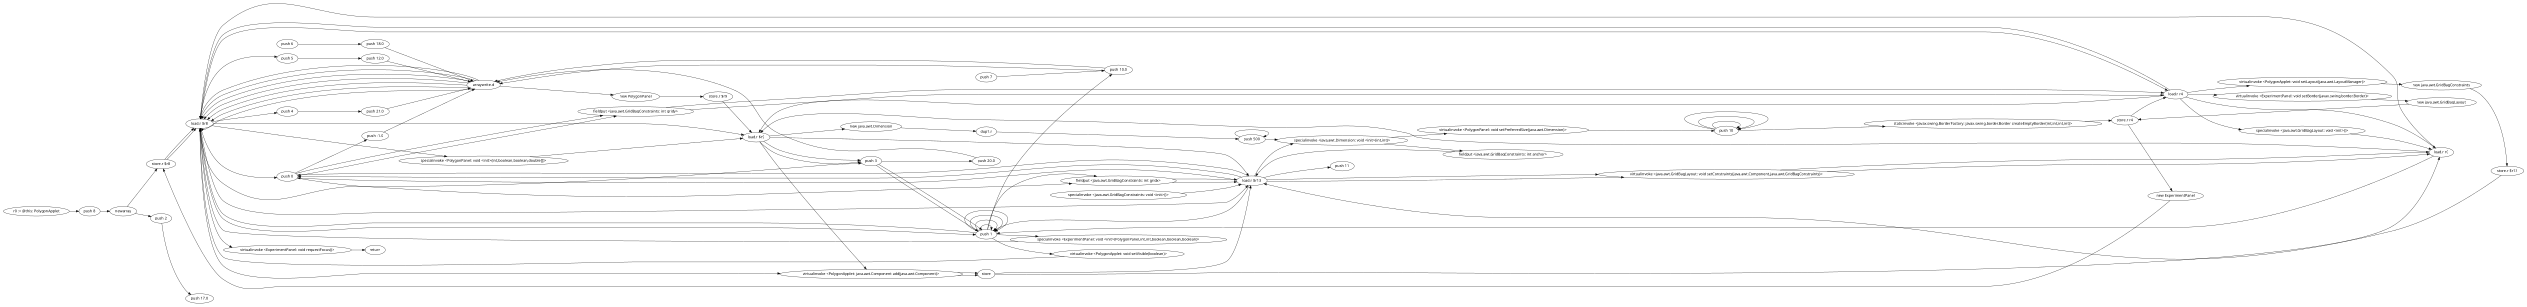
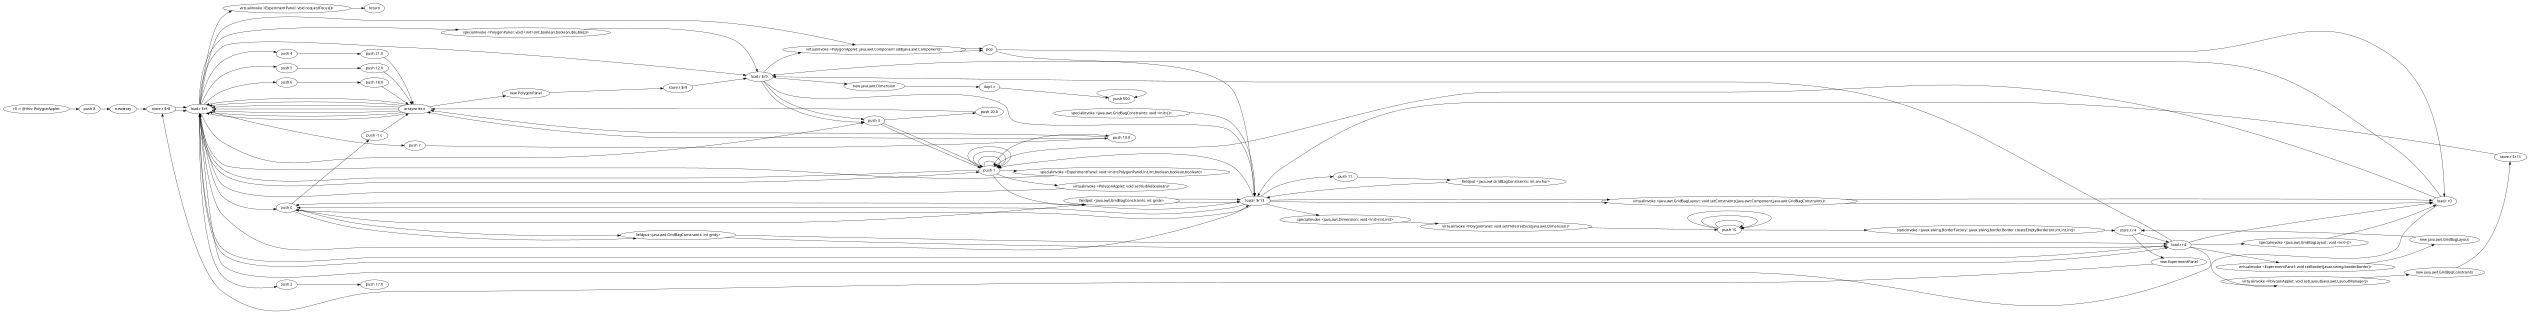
none -> (236, 87)
none -> (305, 133)
(1270, 140) -> none
(1422, 147) -> (1402, 178)
(142, 215) -> (205, 224)
(986, 274) -> (989, 50)
